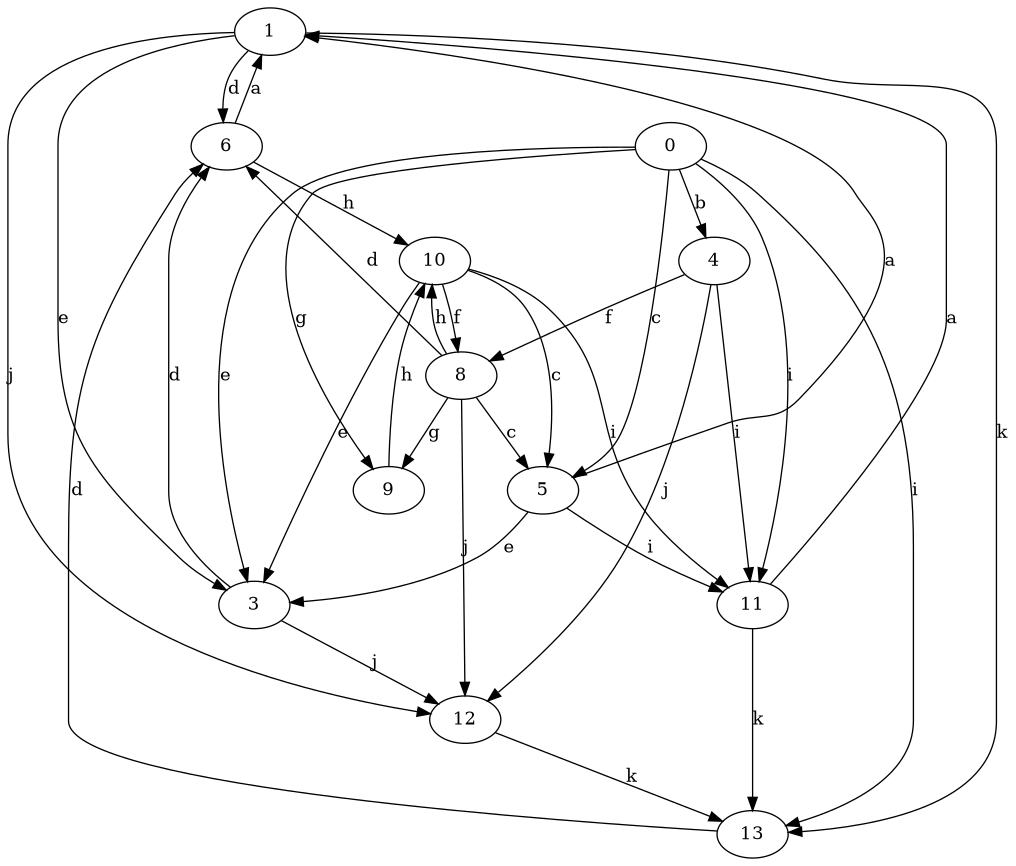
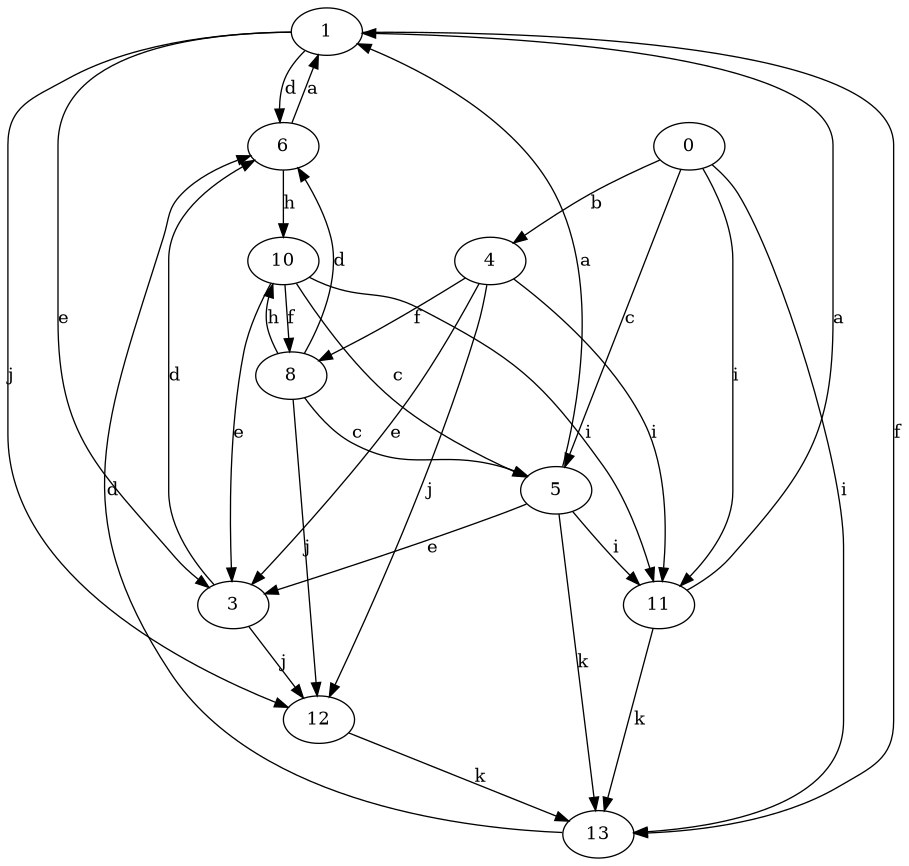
(277, 212) -> (380, 437)
(1002, 433) -> (898, 433)
(389, 490) -> none
none -> (576, 656)
